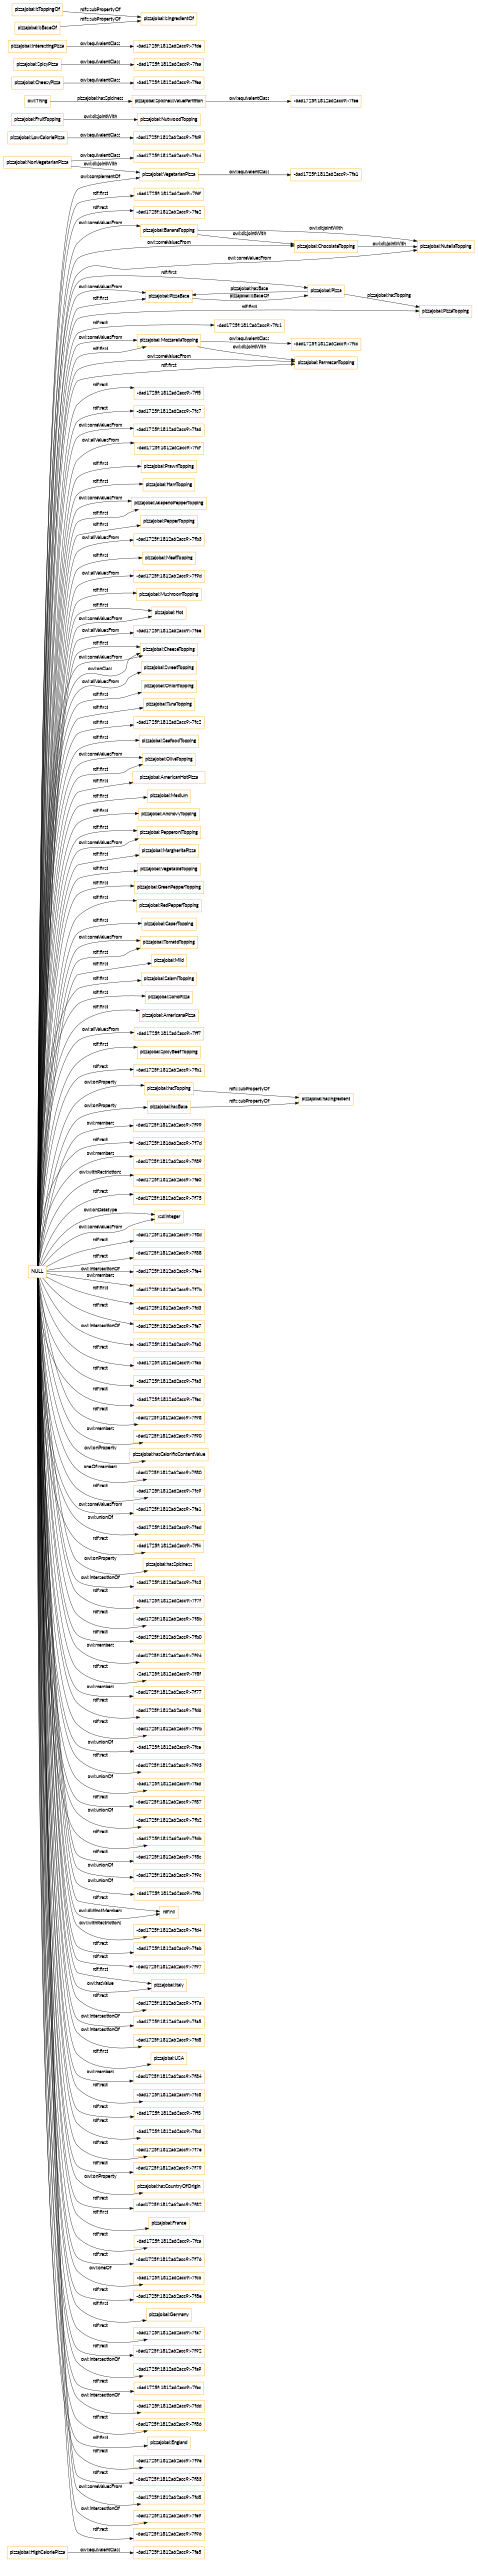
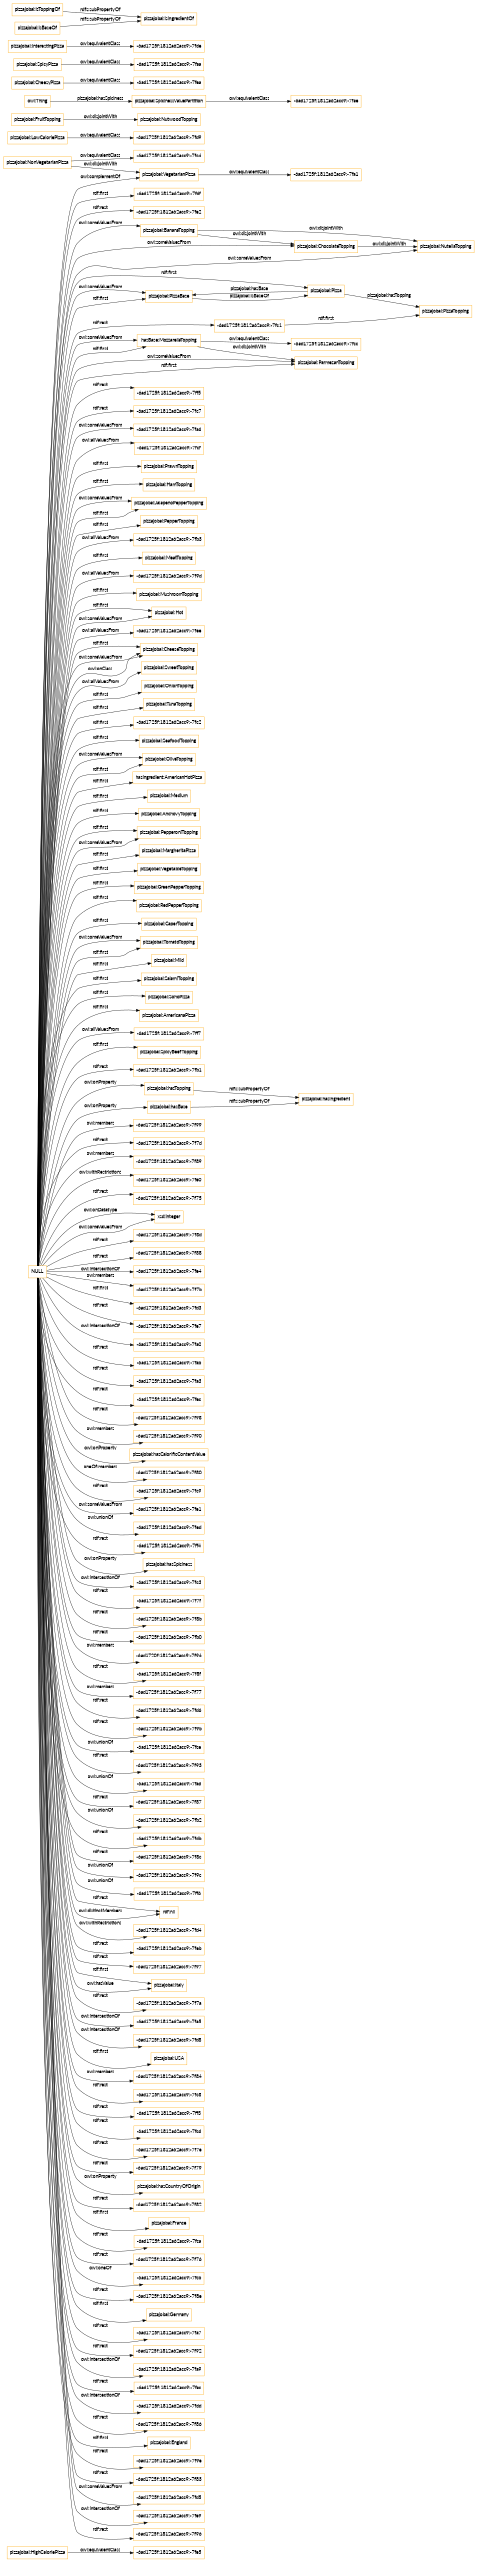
(74, 334) -> (350, 322)
(169, 341) -> (169, 341)
(169, 778) -> (169, 778)
(169, 1144) -> (169, 1144)
(169, 1656) -> (169, 1656)
(169, 1674) -> (169, 1674)
